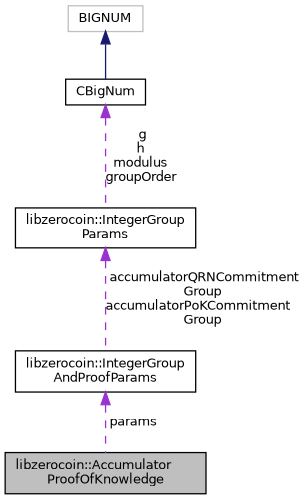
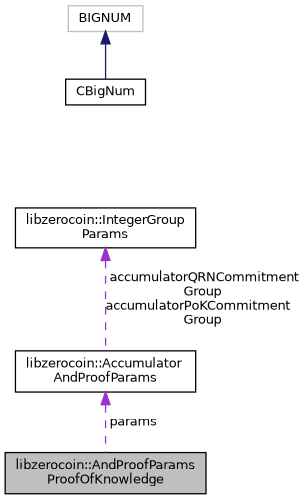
(106, 163) -> none
(106, 371) -> (106, 371)
(106, 473) -> (106, 473)
